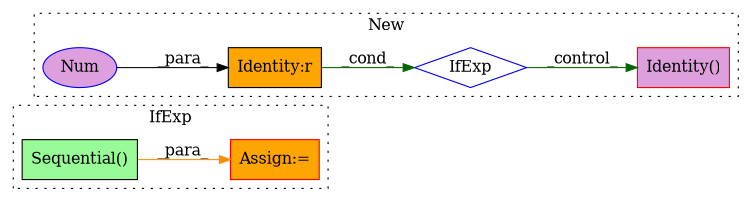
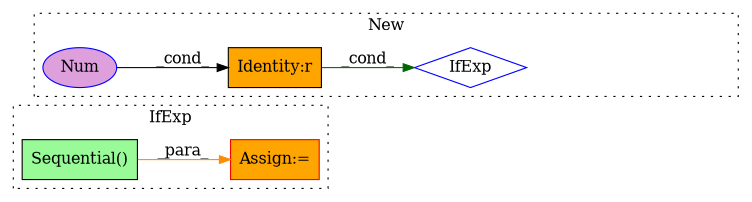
(183, 59) -> (183, 59)
(683, 68) -> none
